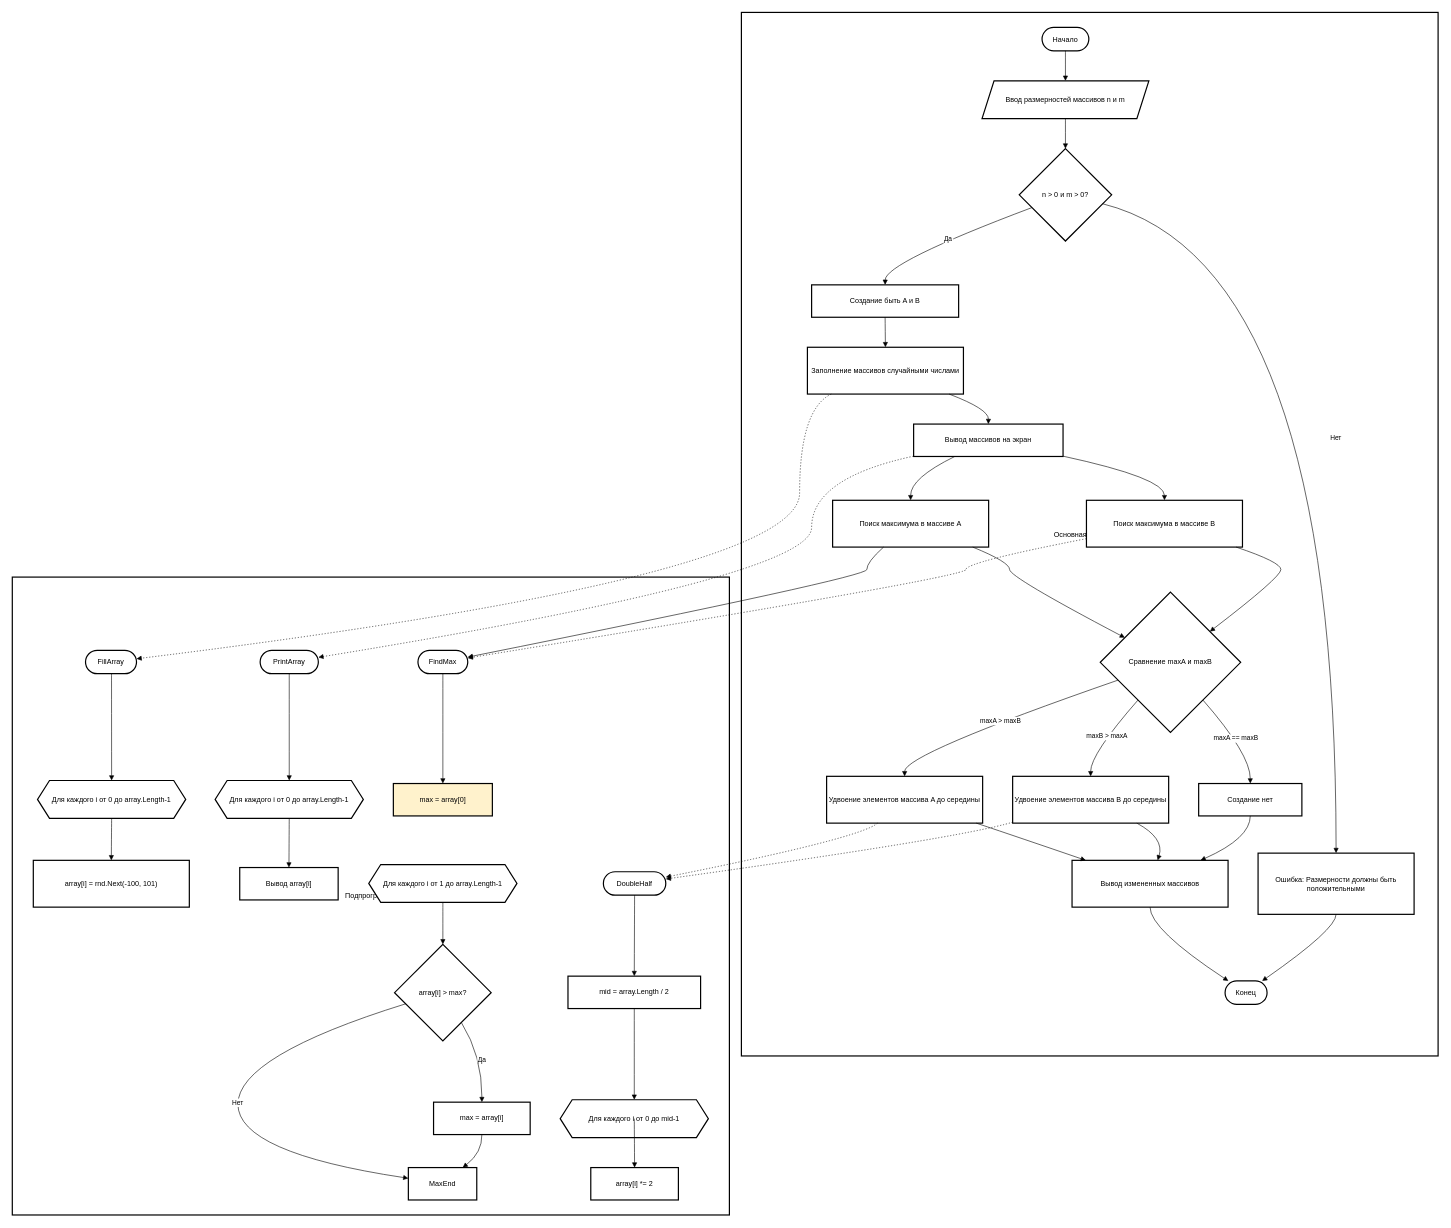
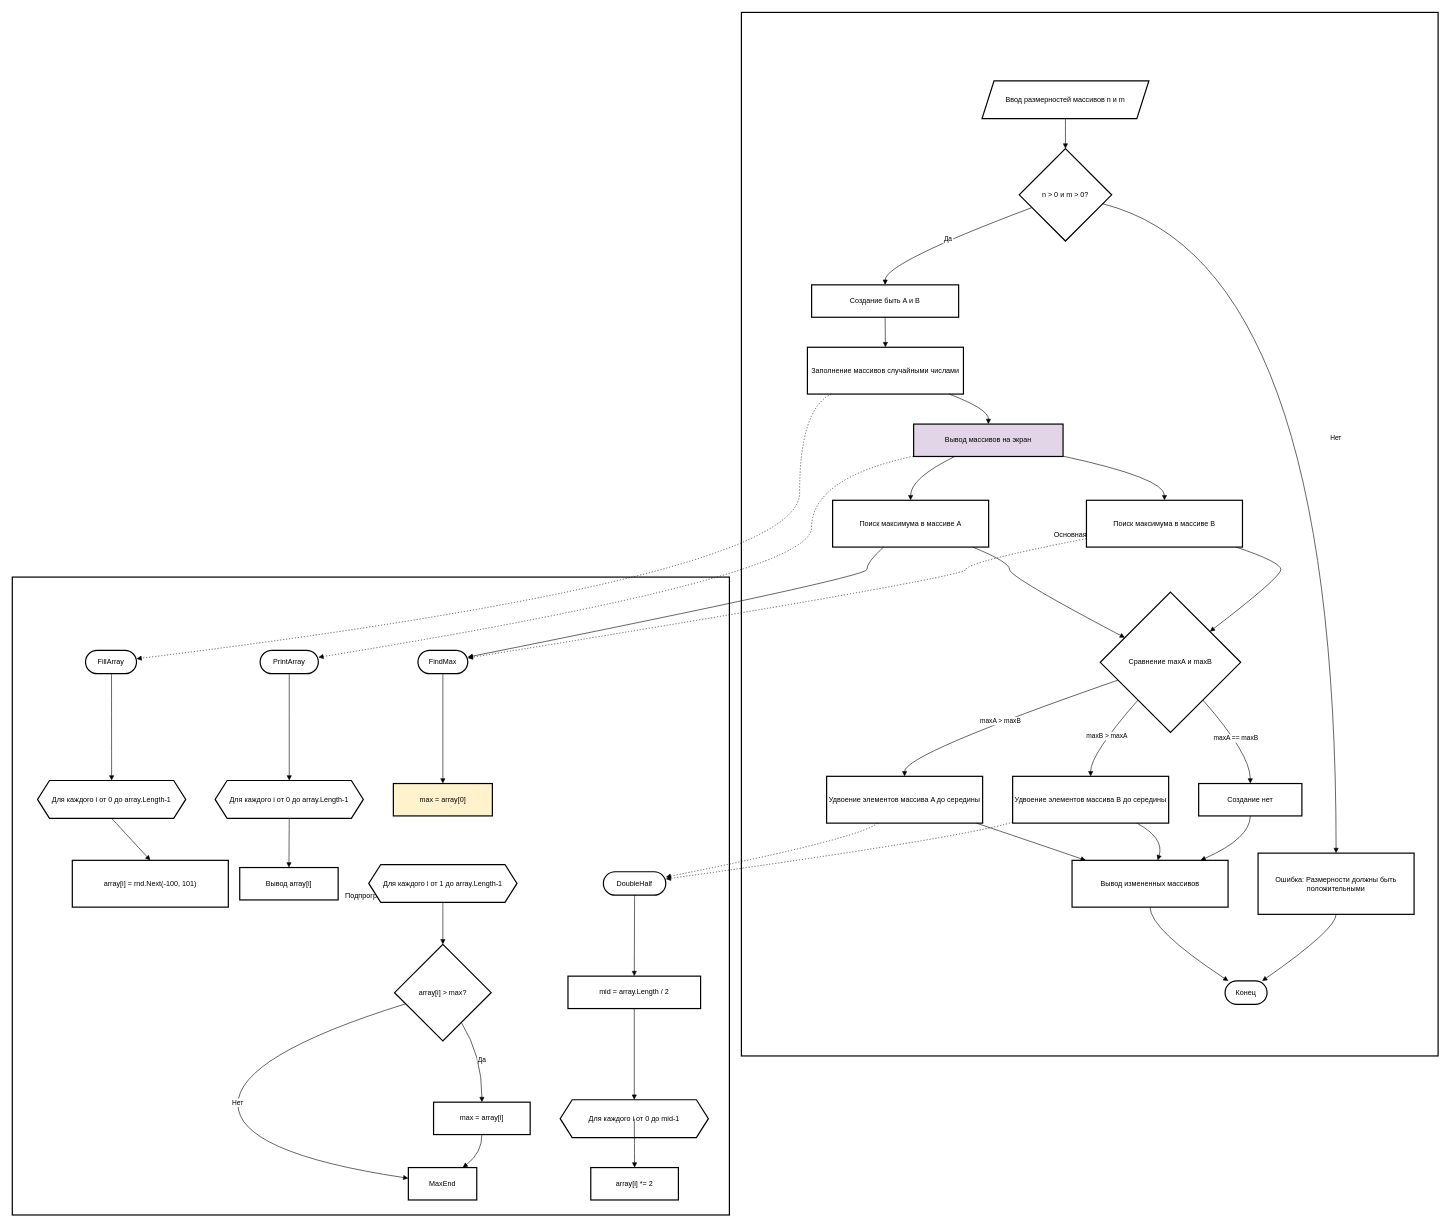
(1065, 39) -> none
(1065, 63) -> none
(988, 440) -> (988, 440)
(111, 884) -> (150, 884)
